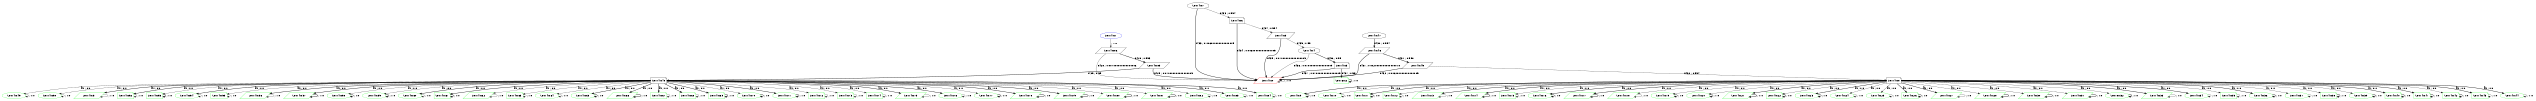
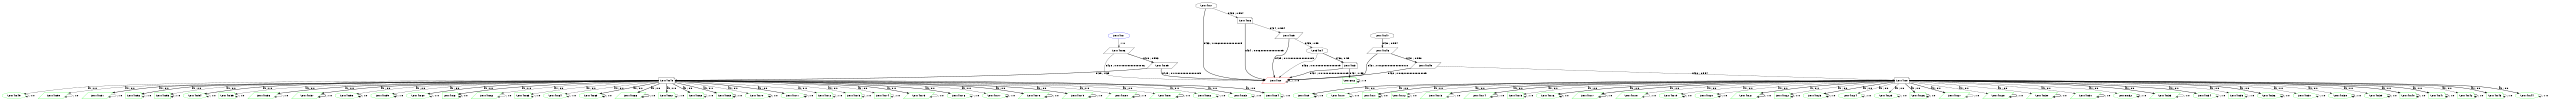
(1309, 51) -> (1317, 51)
(50, 96) -> (54, 96)
(2329, 96) -> (2340, 96)
